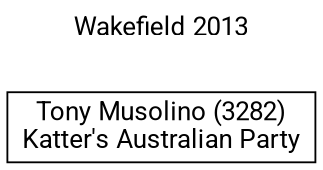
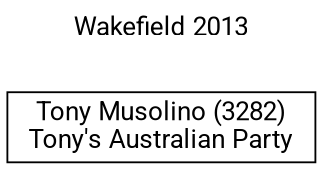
(161, 127) -> (161, 127)
